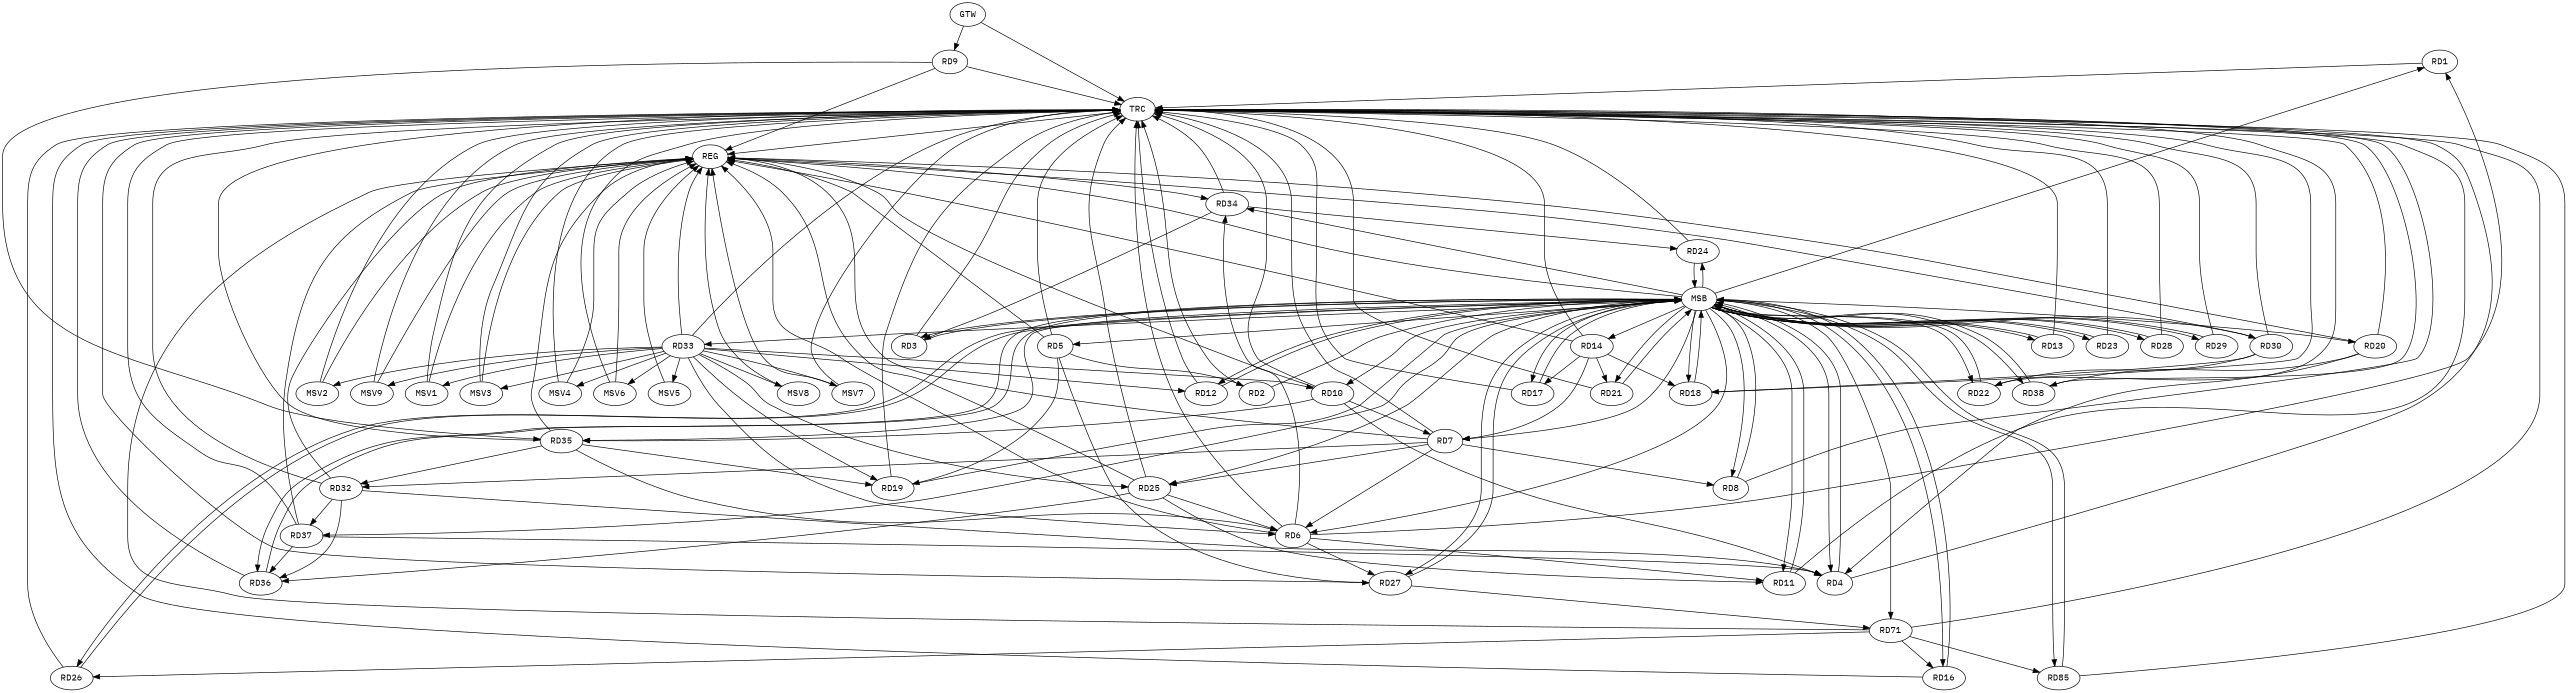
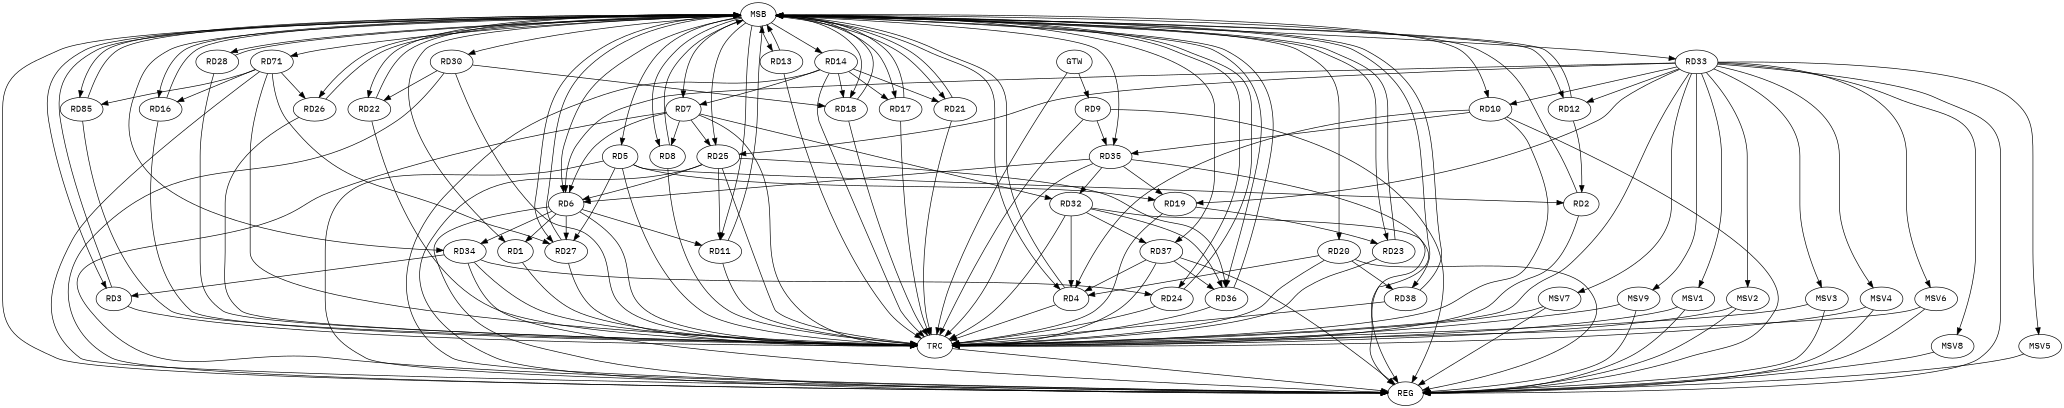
(965, 171) -> (909, 367)
(1154, 259) -> (1581, 156)
(2217, 346) -> none
(1345, 411) -> (1311, 226)
(1390, 418) -> none
(1637, 607) -> (383, 187)
